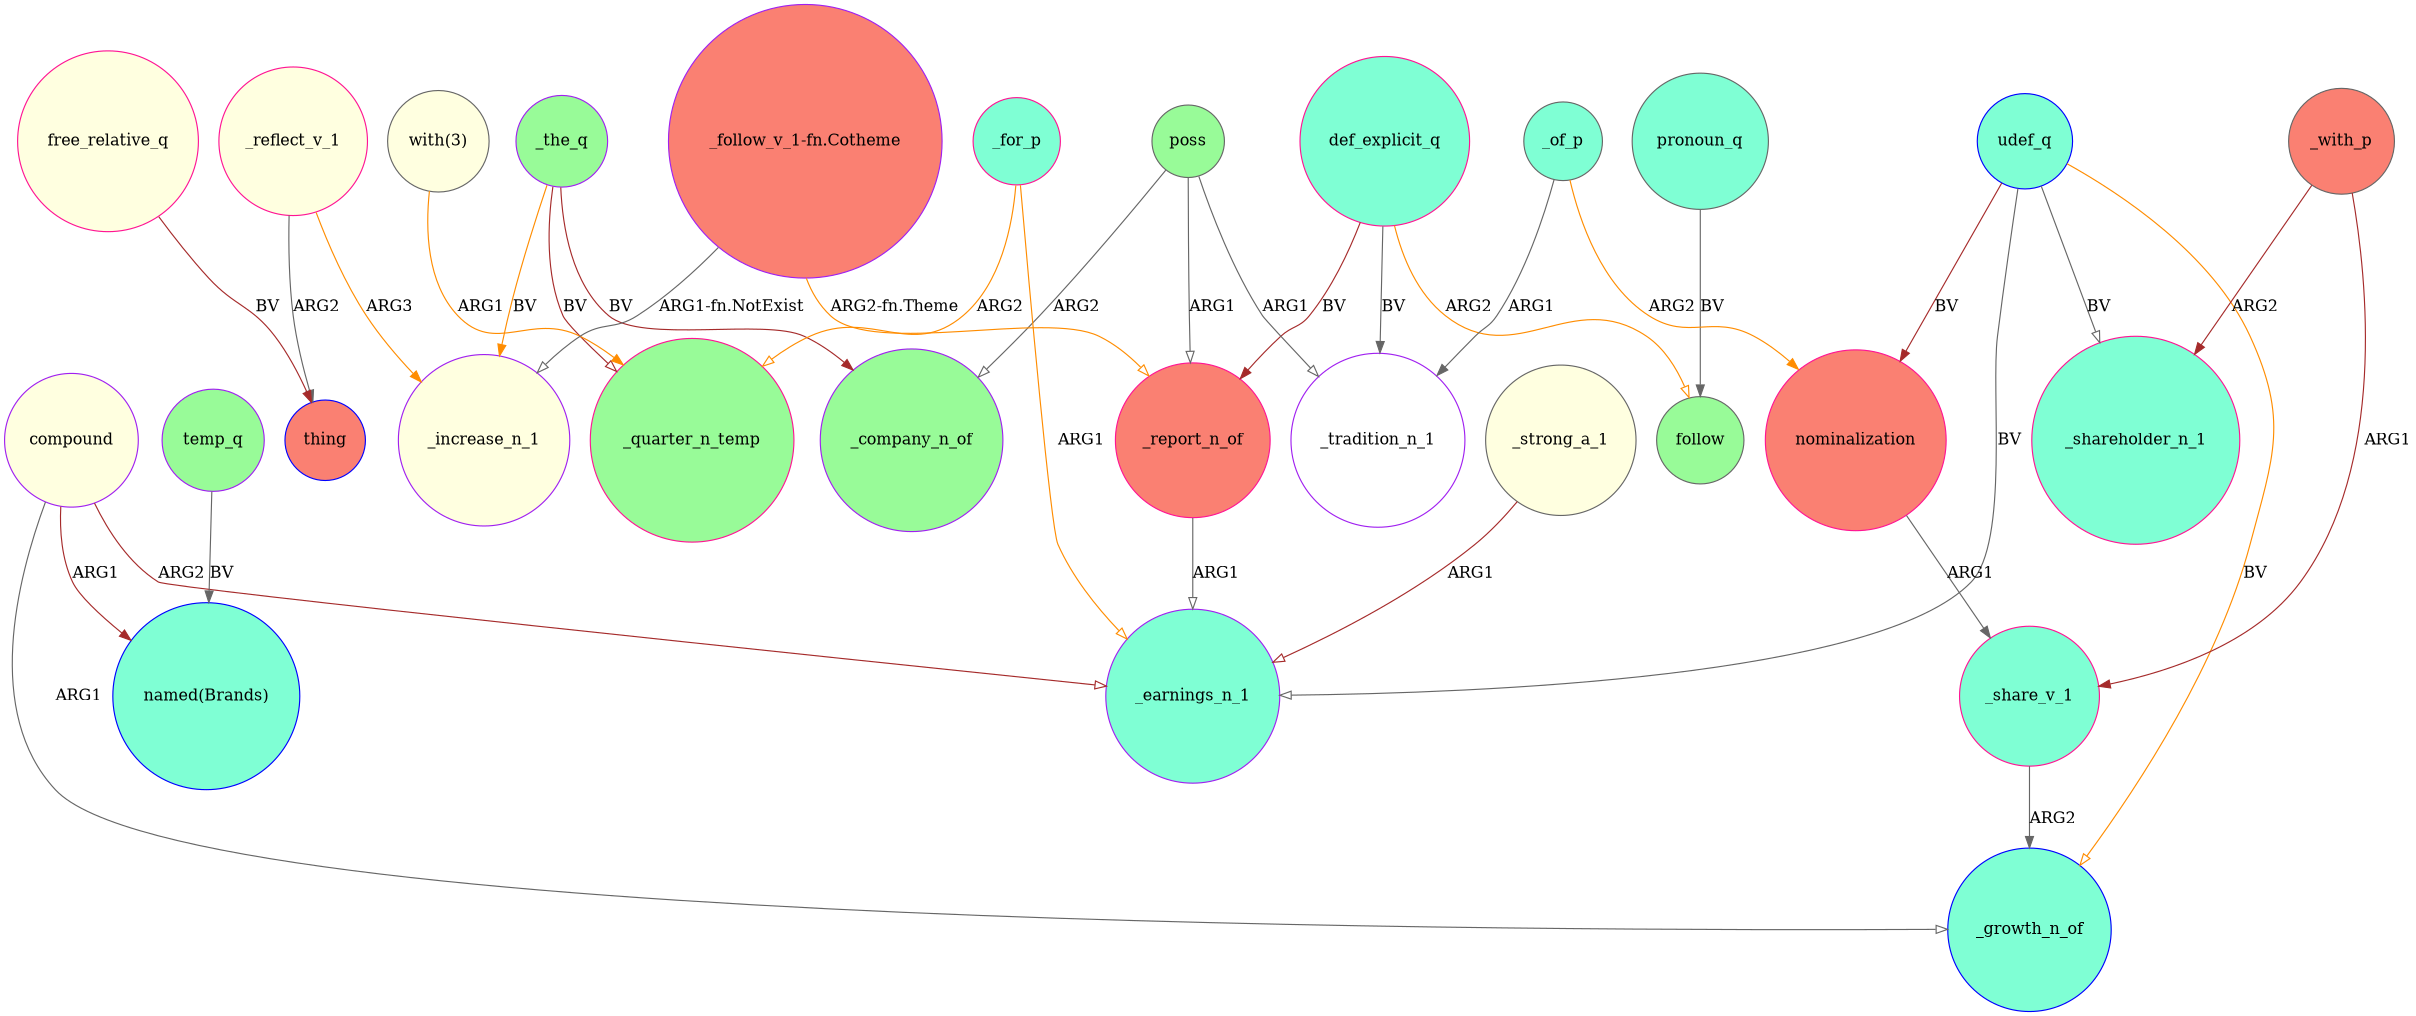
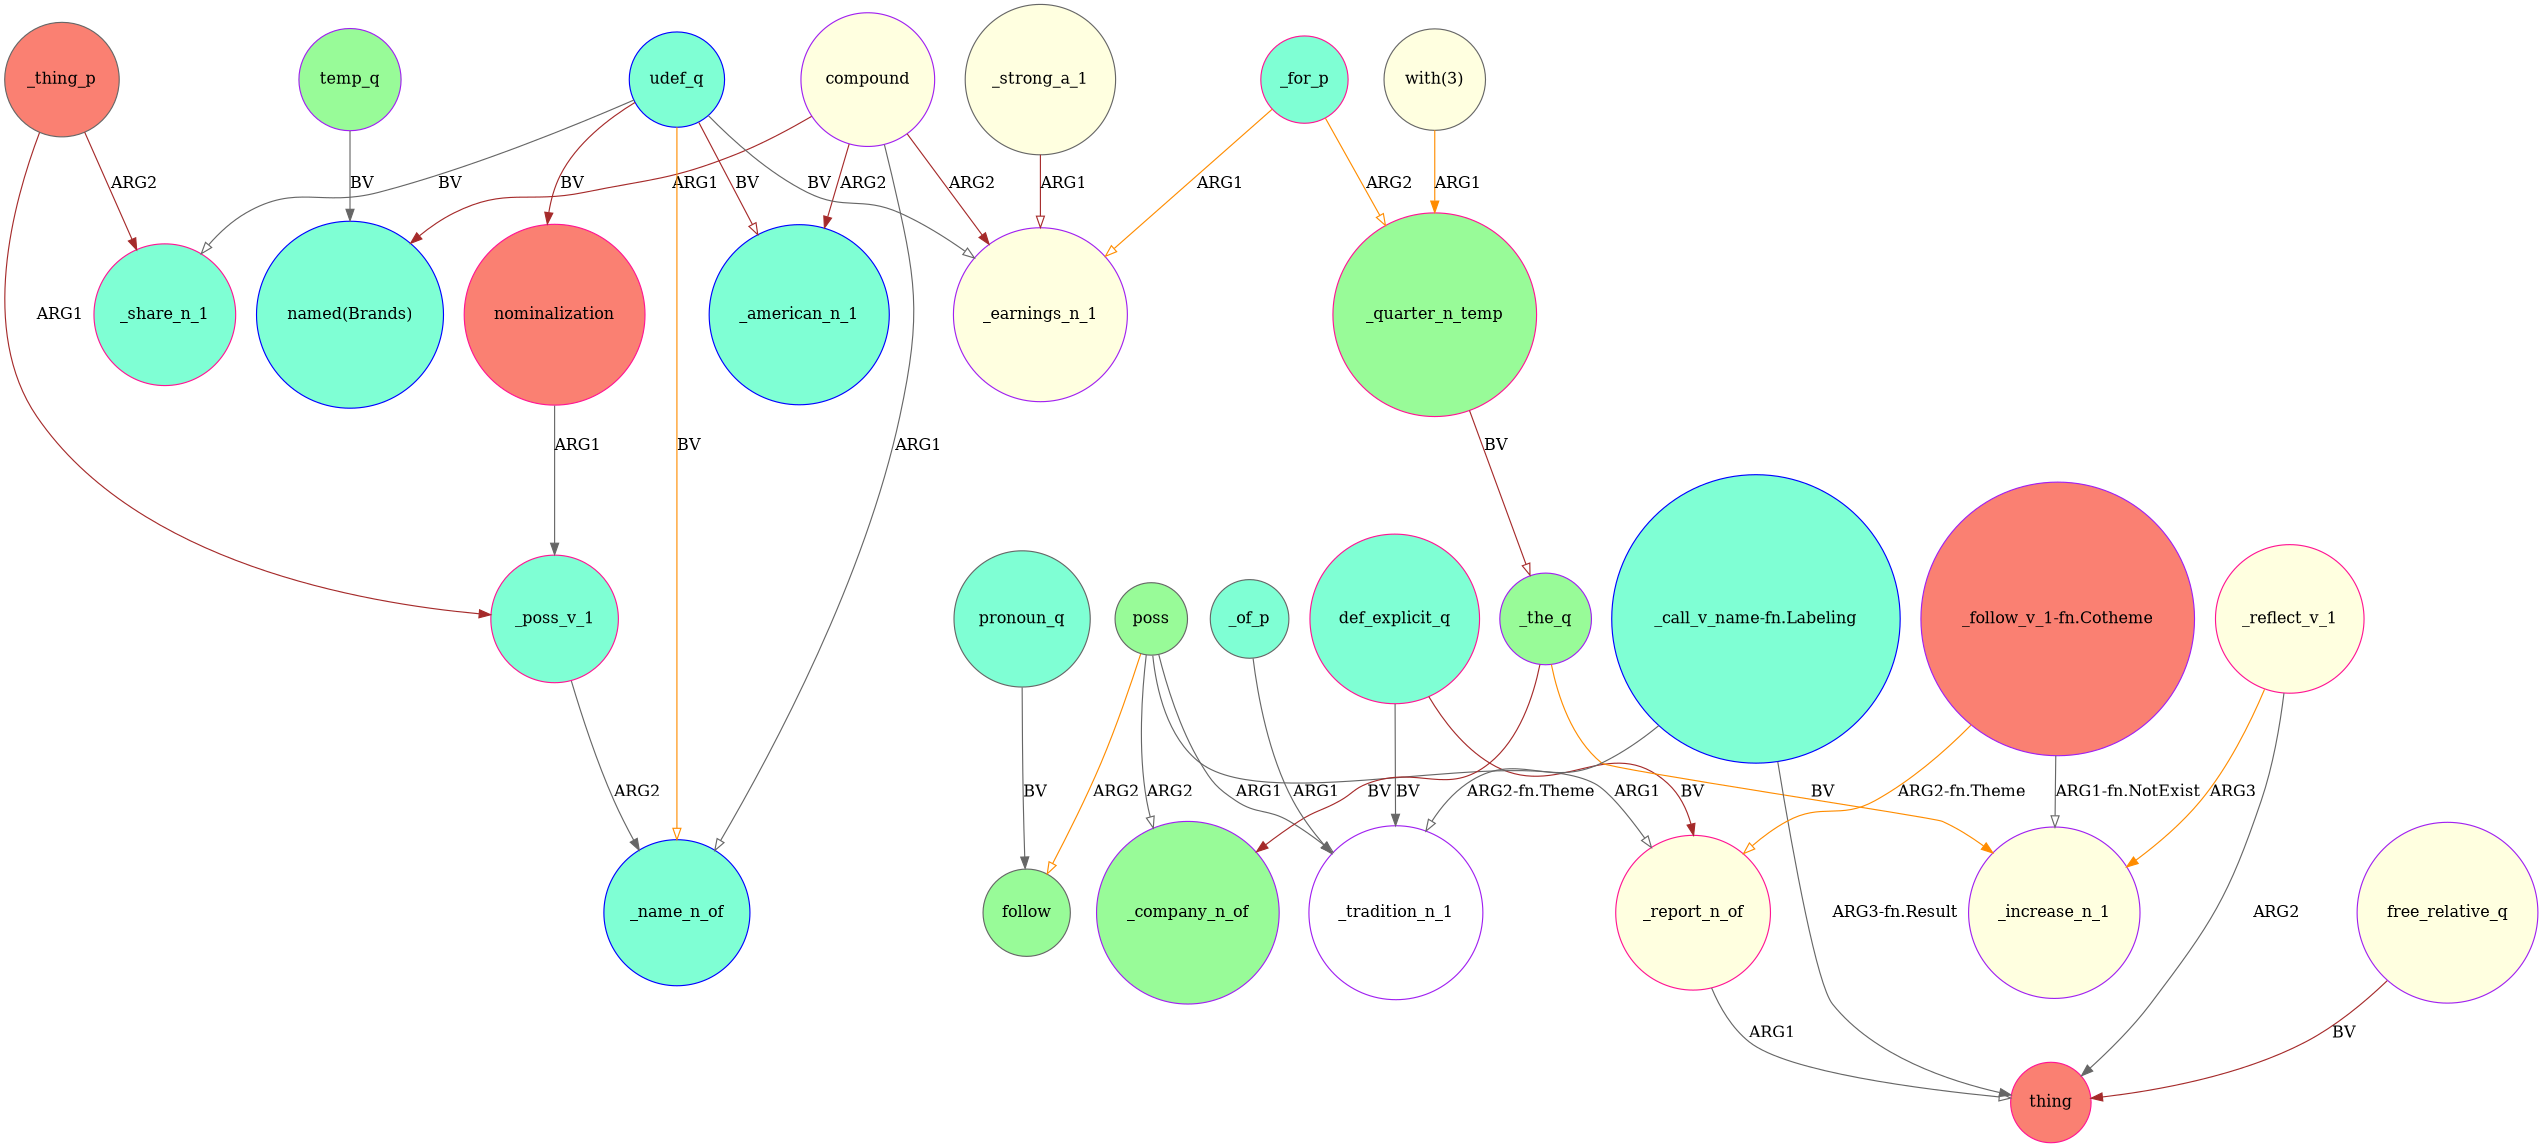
(108, 141) -> (2448, 913)
(2342, 141) -> (62, 80)
(553, 285) -> (1498, 487)
(1646, 313) -> none
none -> (799, 315)
(1525, 332) -> (1102, 761)
(325, 440) -> (2051, 1103)
(1193, 440) -> (1693, 913)
(2136, 440) -> (165, 315)
(1193, 558) -> (1839, 1074)
none -> (1756, 619)
(575, 630) -> (945, 184)
(1193, 696) -> (1040, 315)
(2029, 696) -> (555, 619)
(2029, 930) -> (677, 913)
